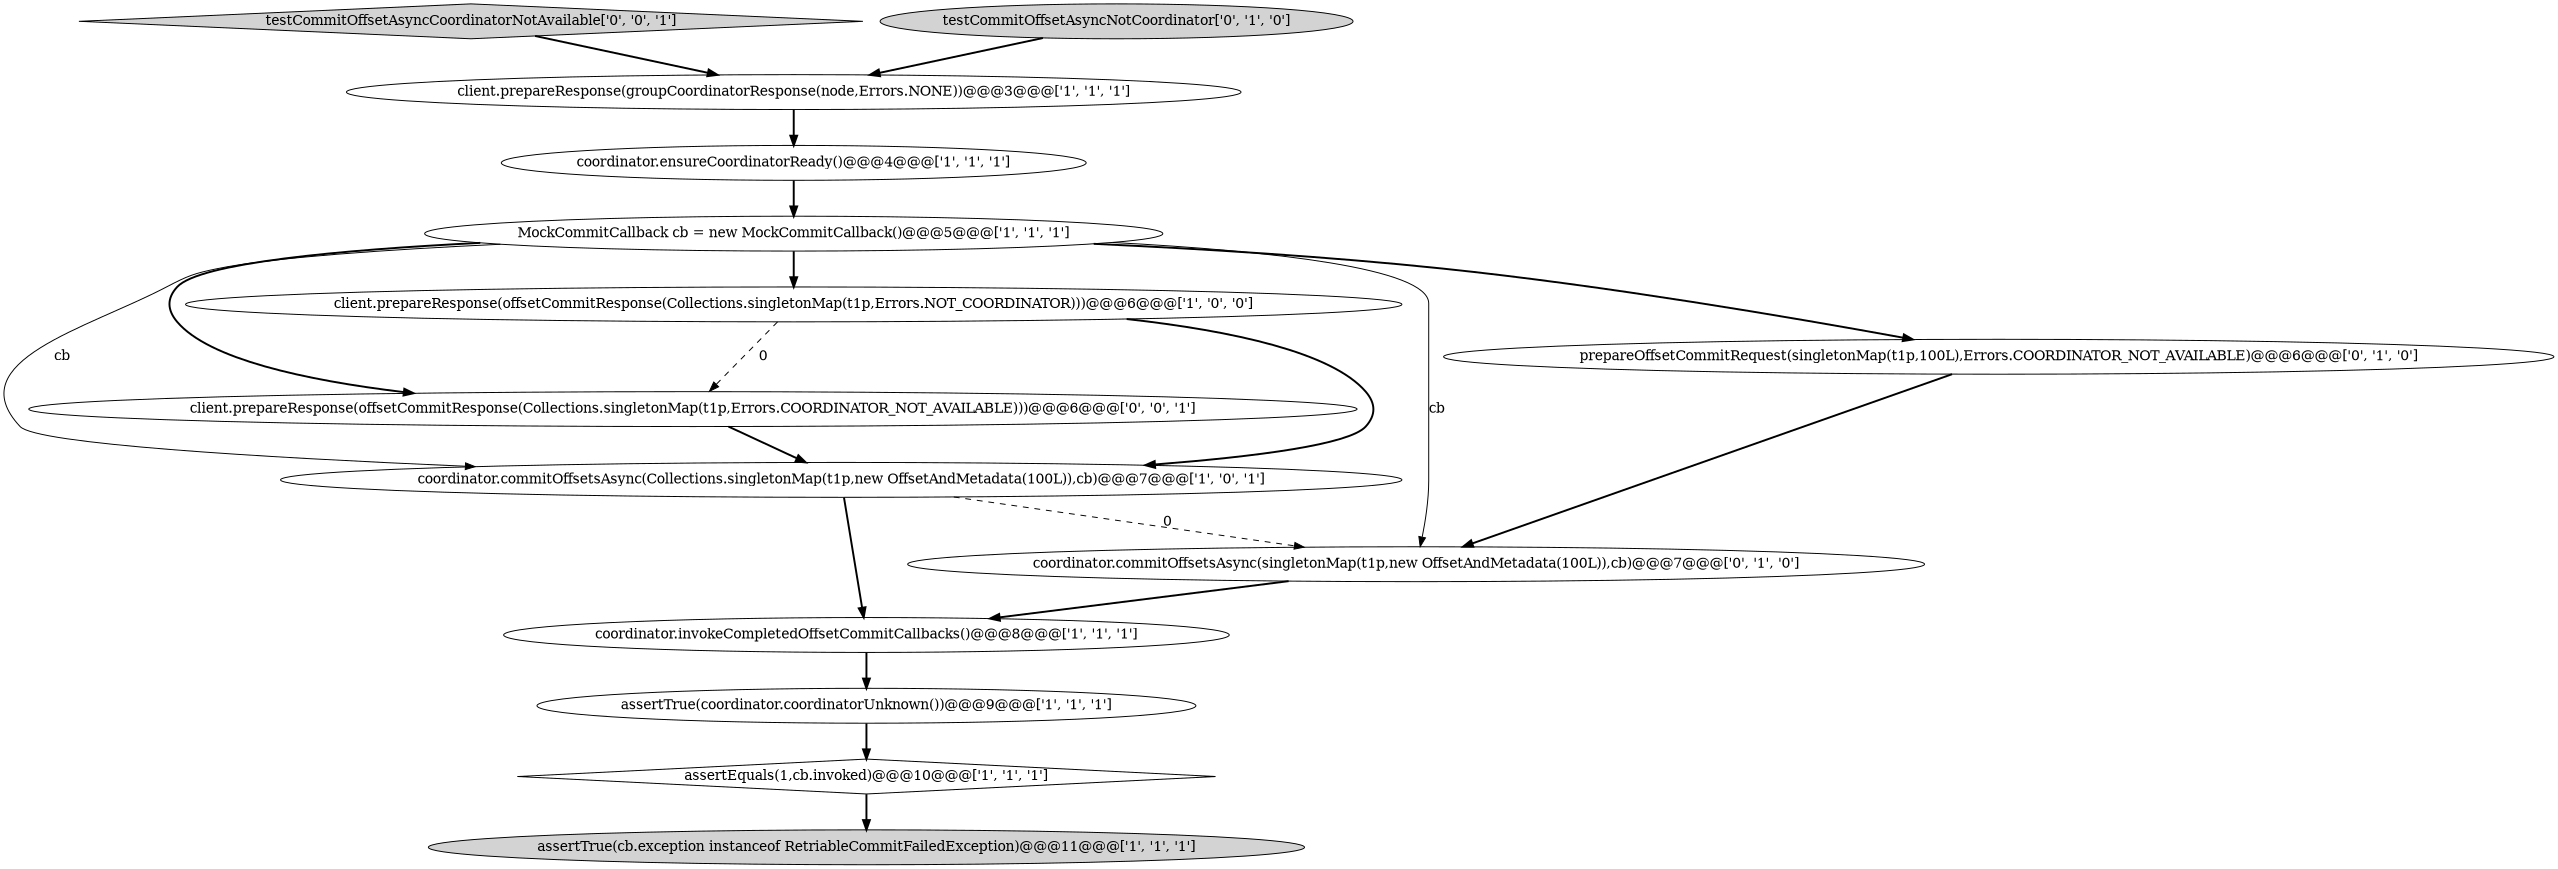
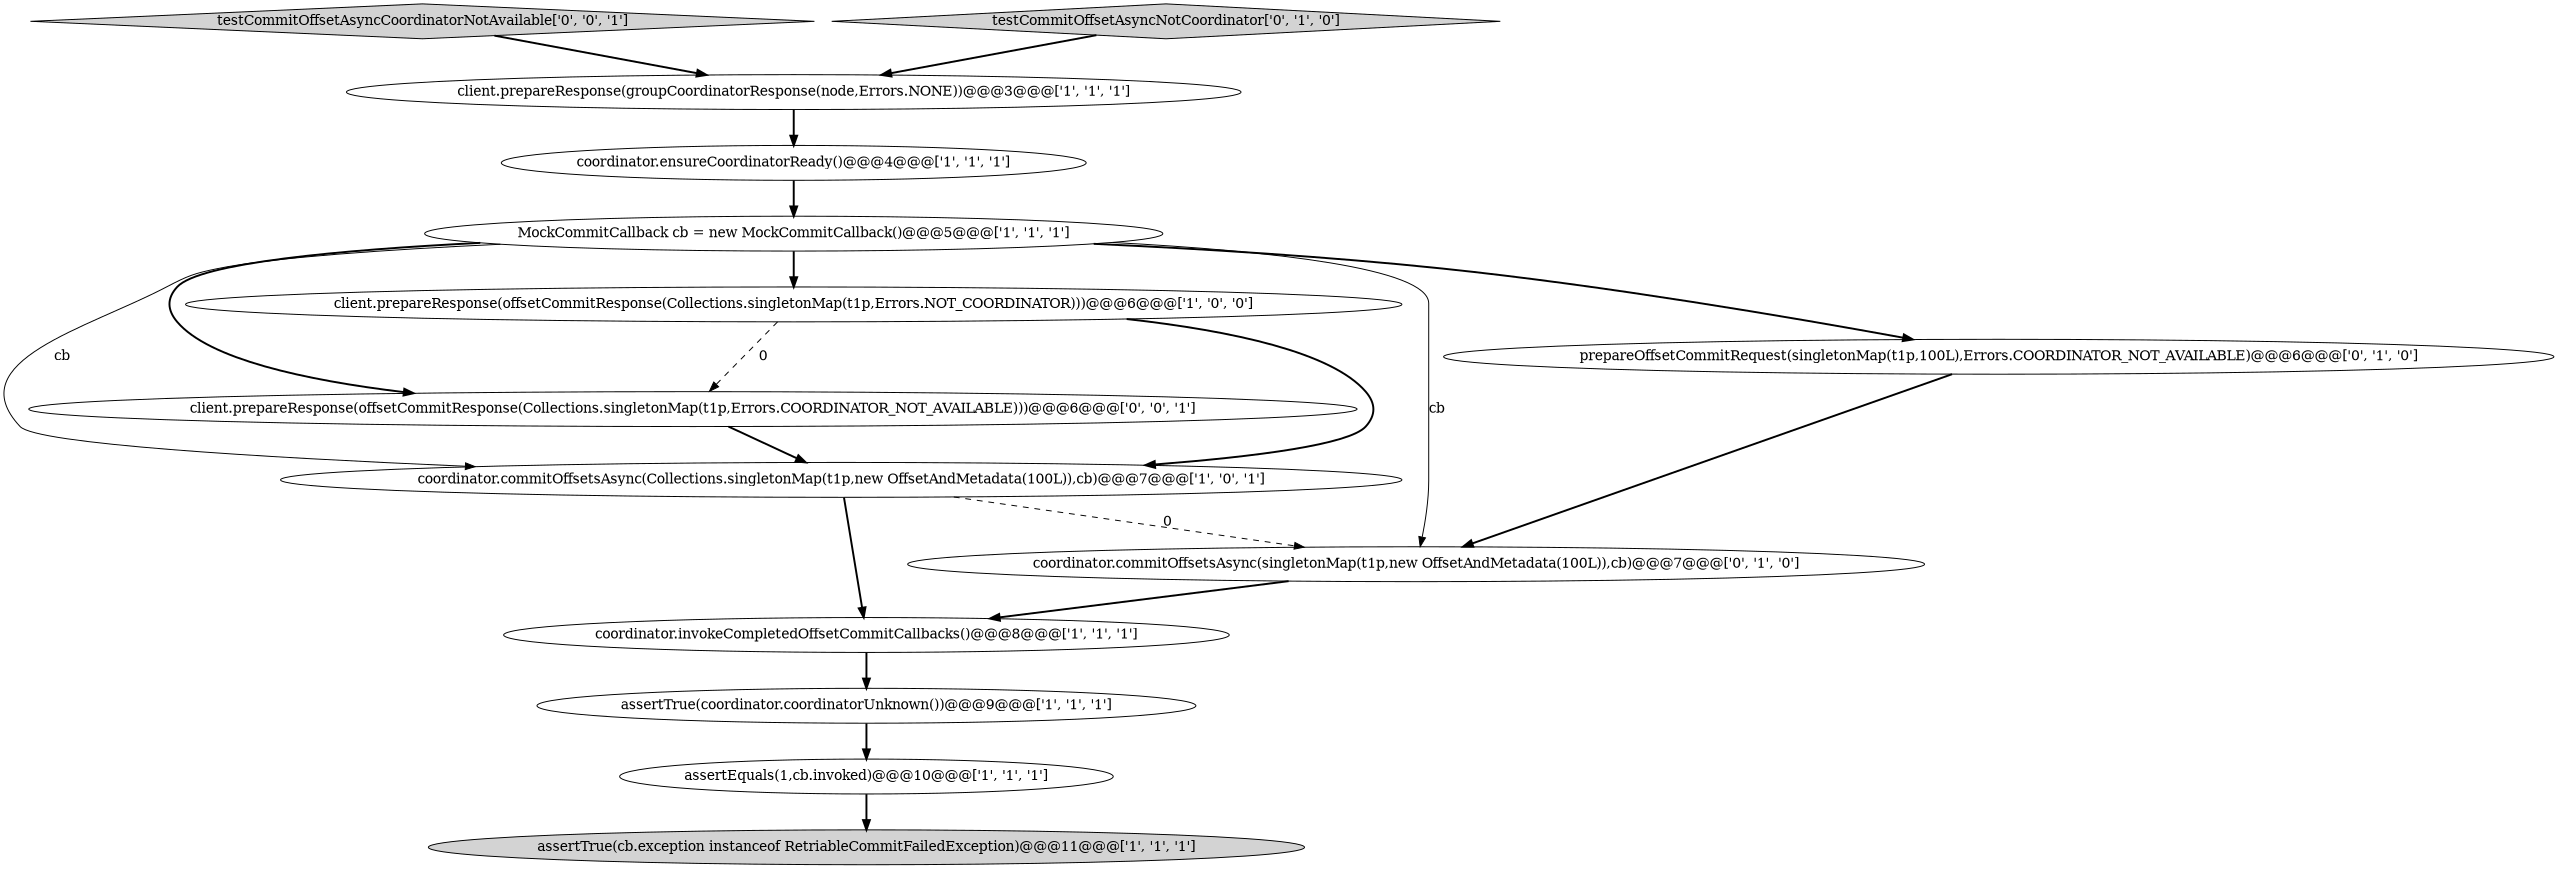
(1117, 21) -> (1166, 21)
(866, 777) -> (866, 777)
